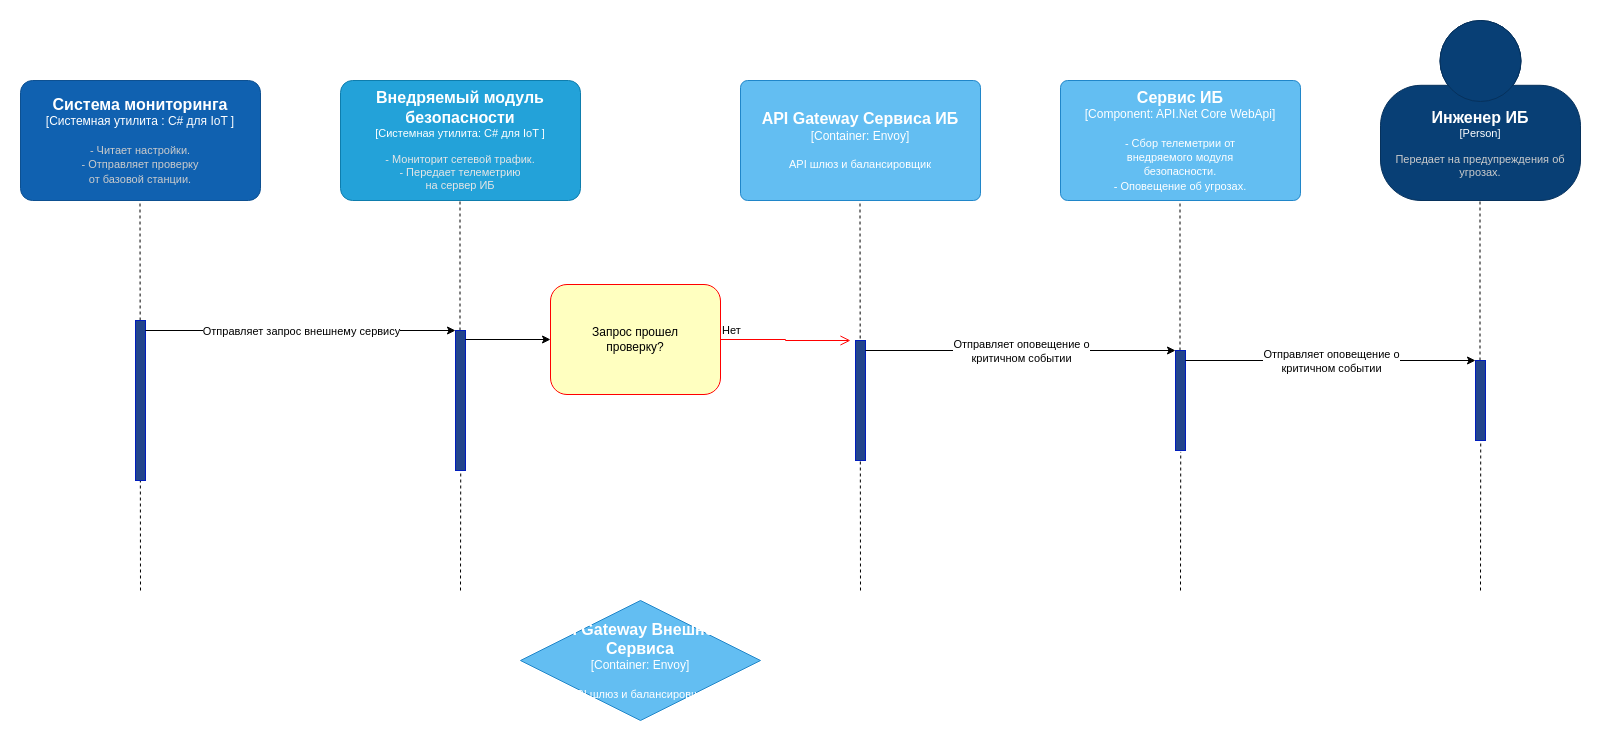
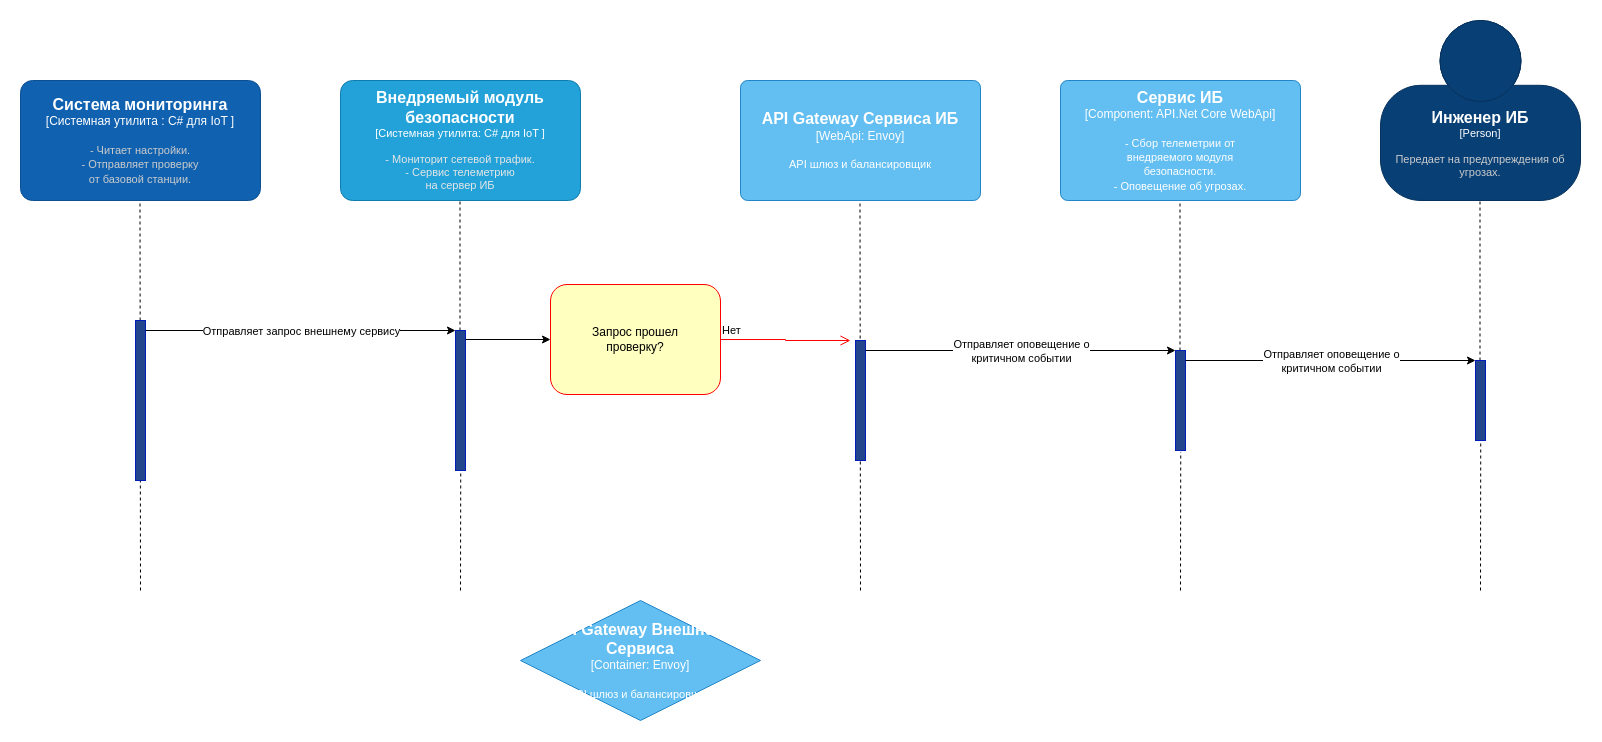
(461, 141) -> (461, 141)
(861, 141) -> (861, 141)
